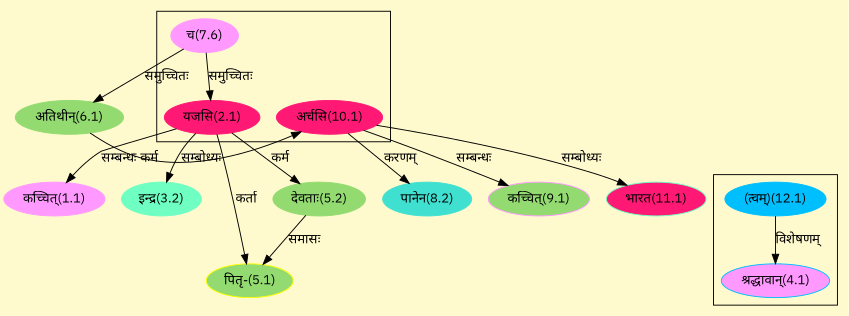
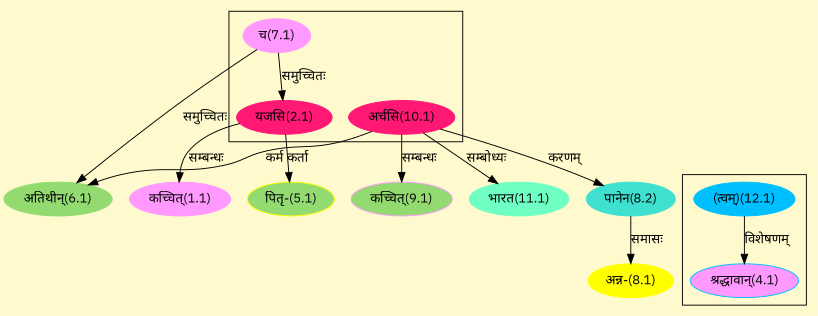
(205, 36) -> (277, 36)
(190, 162) -> (236, 162)
(161, 199) -> none
(319, 199) -> none
(656, 199) -> (519, 199)
none -> (631, 281)
